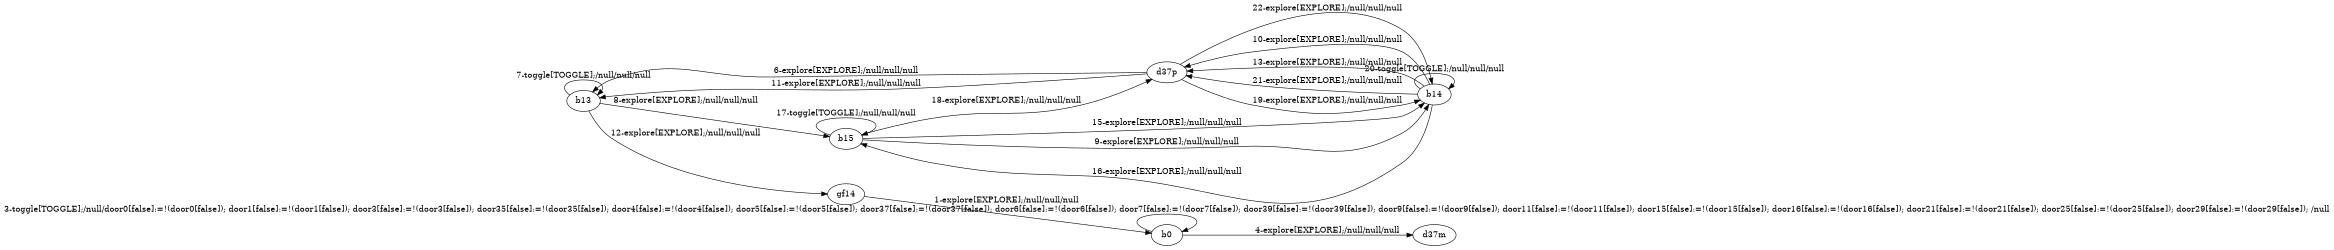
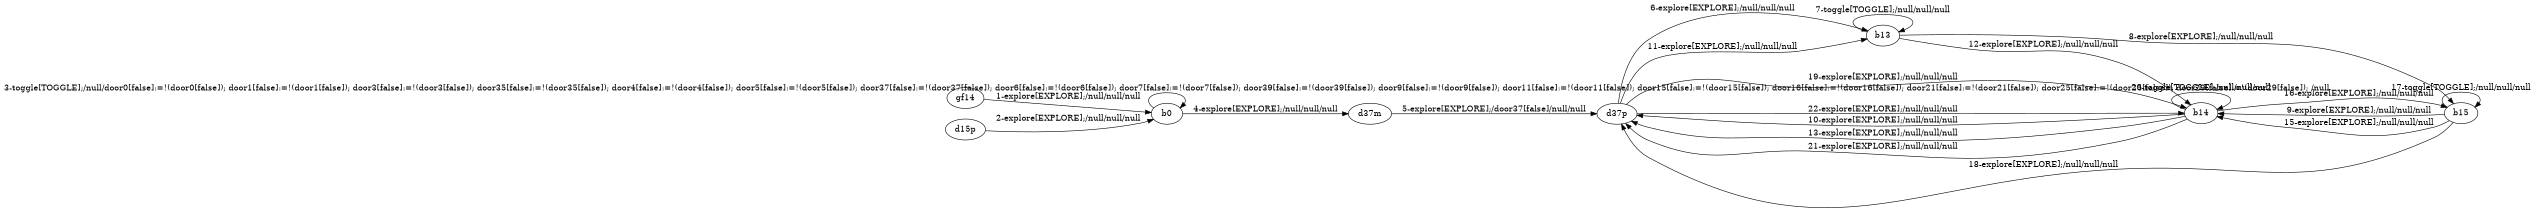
none -> (1491, 114)
none -> (965, 130)
(695, 175) -> (2048, 51)
